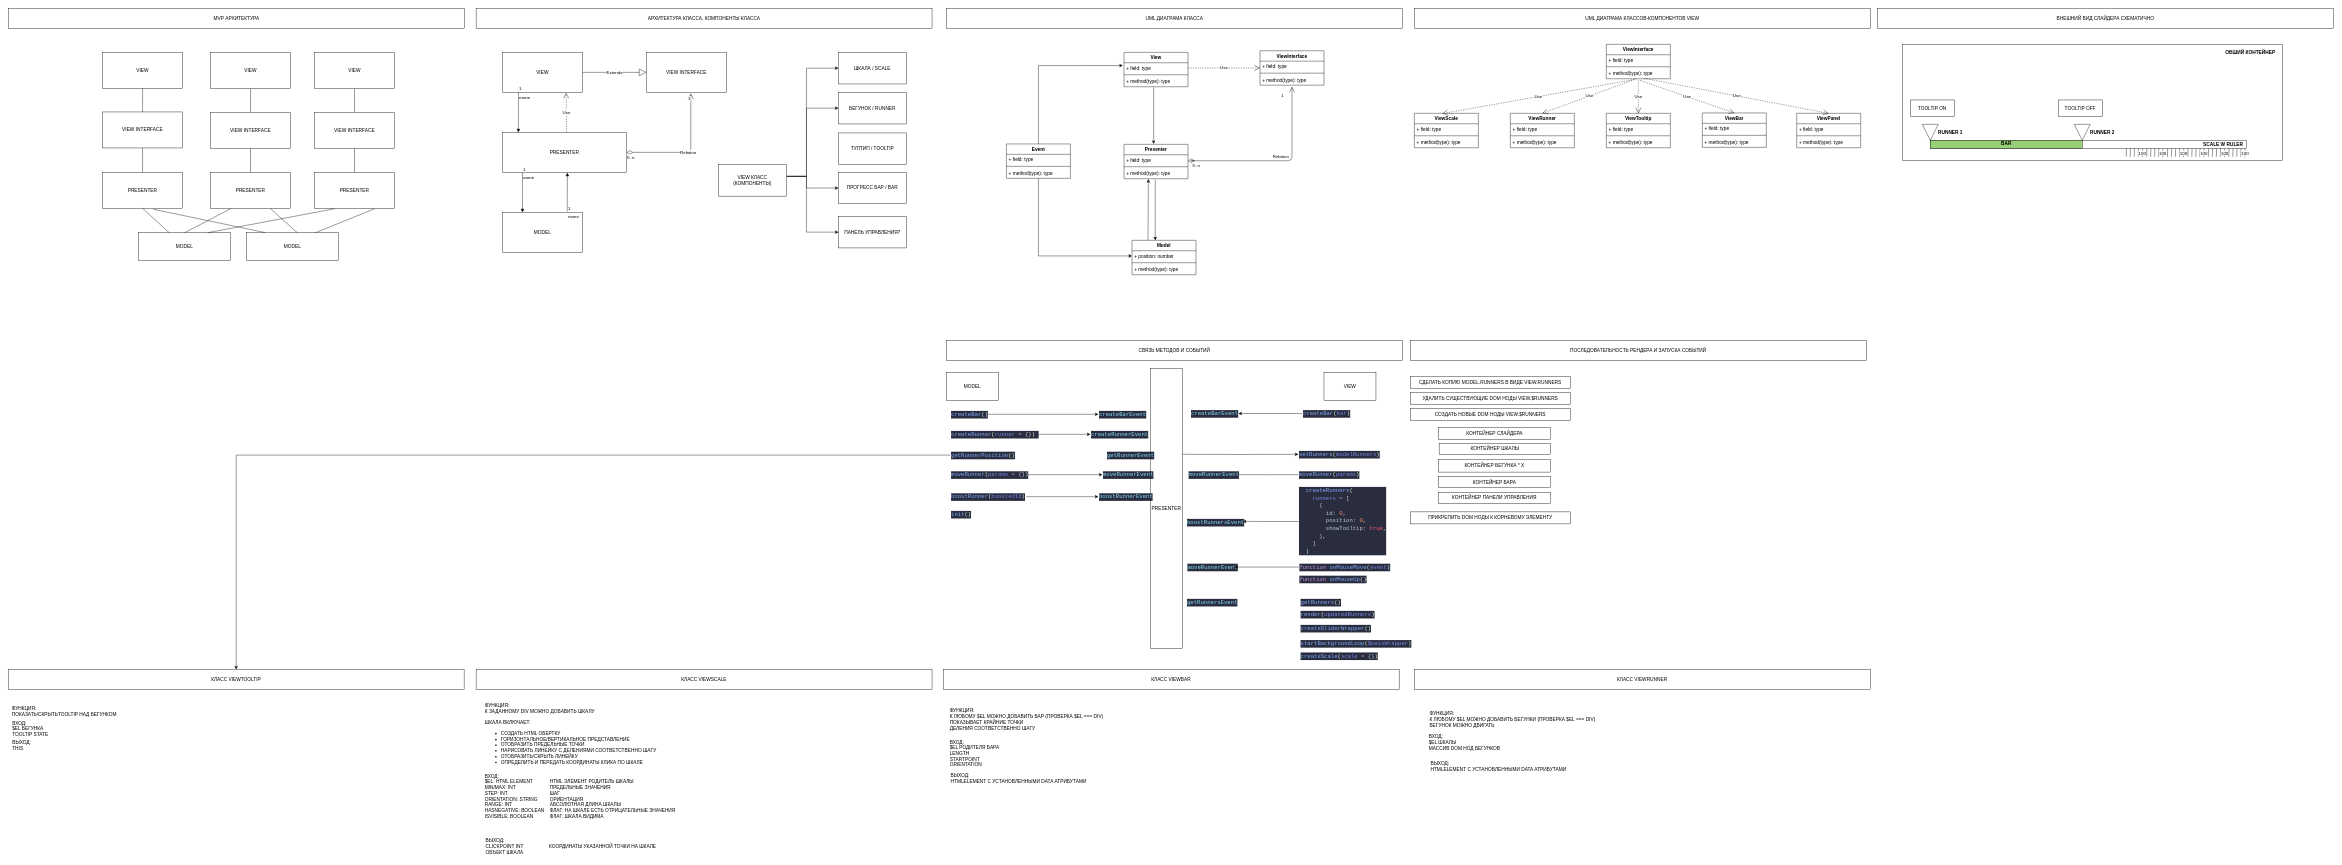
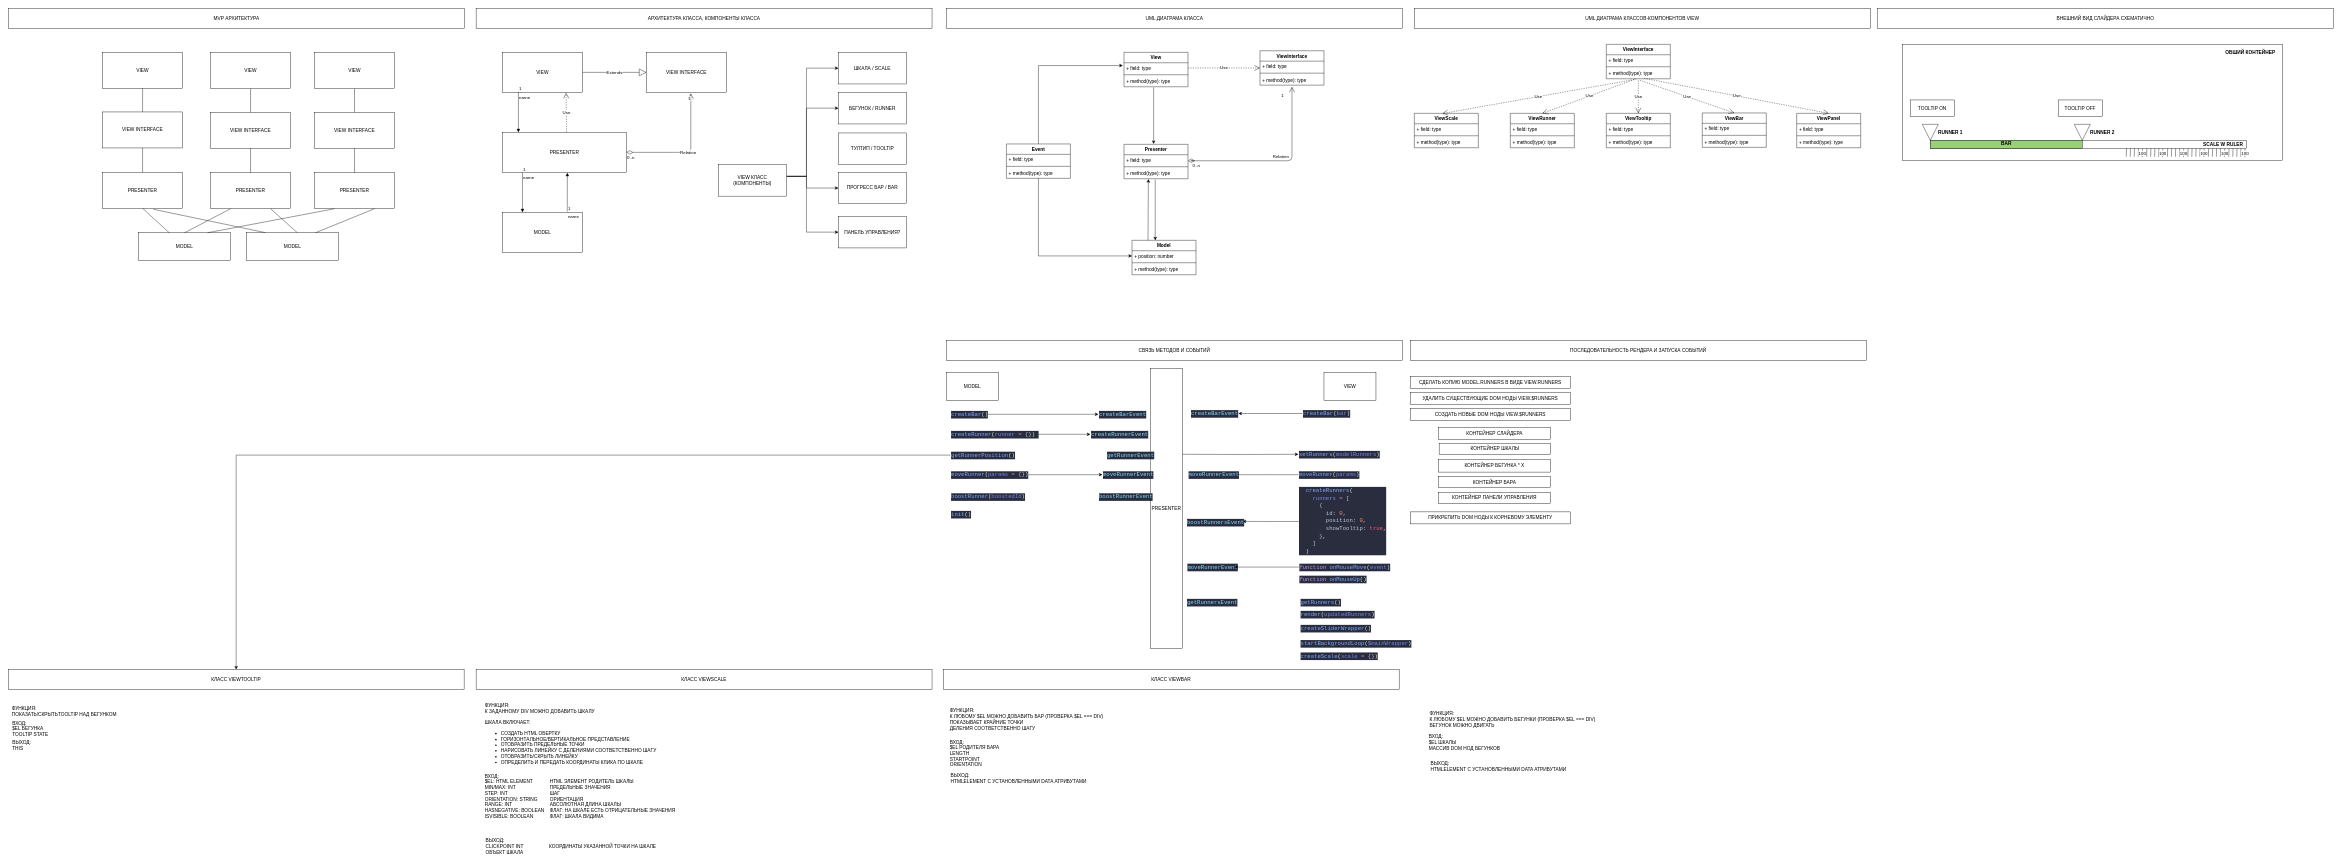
(1094, 497) -> none
(1643, 679) -> none
